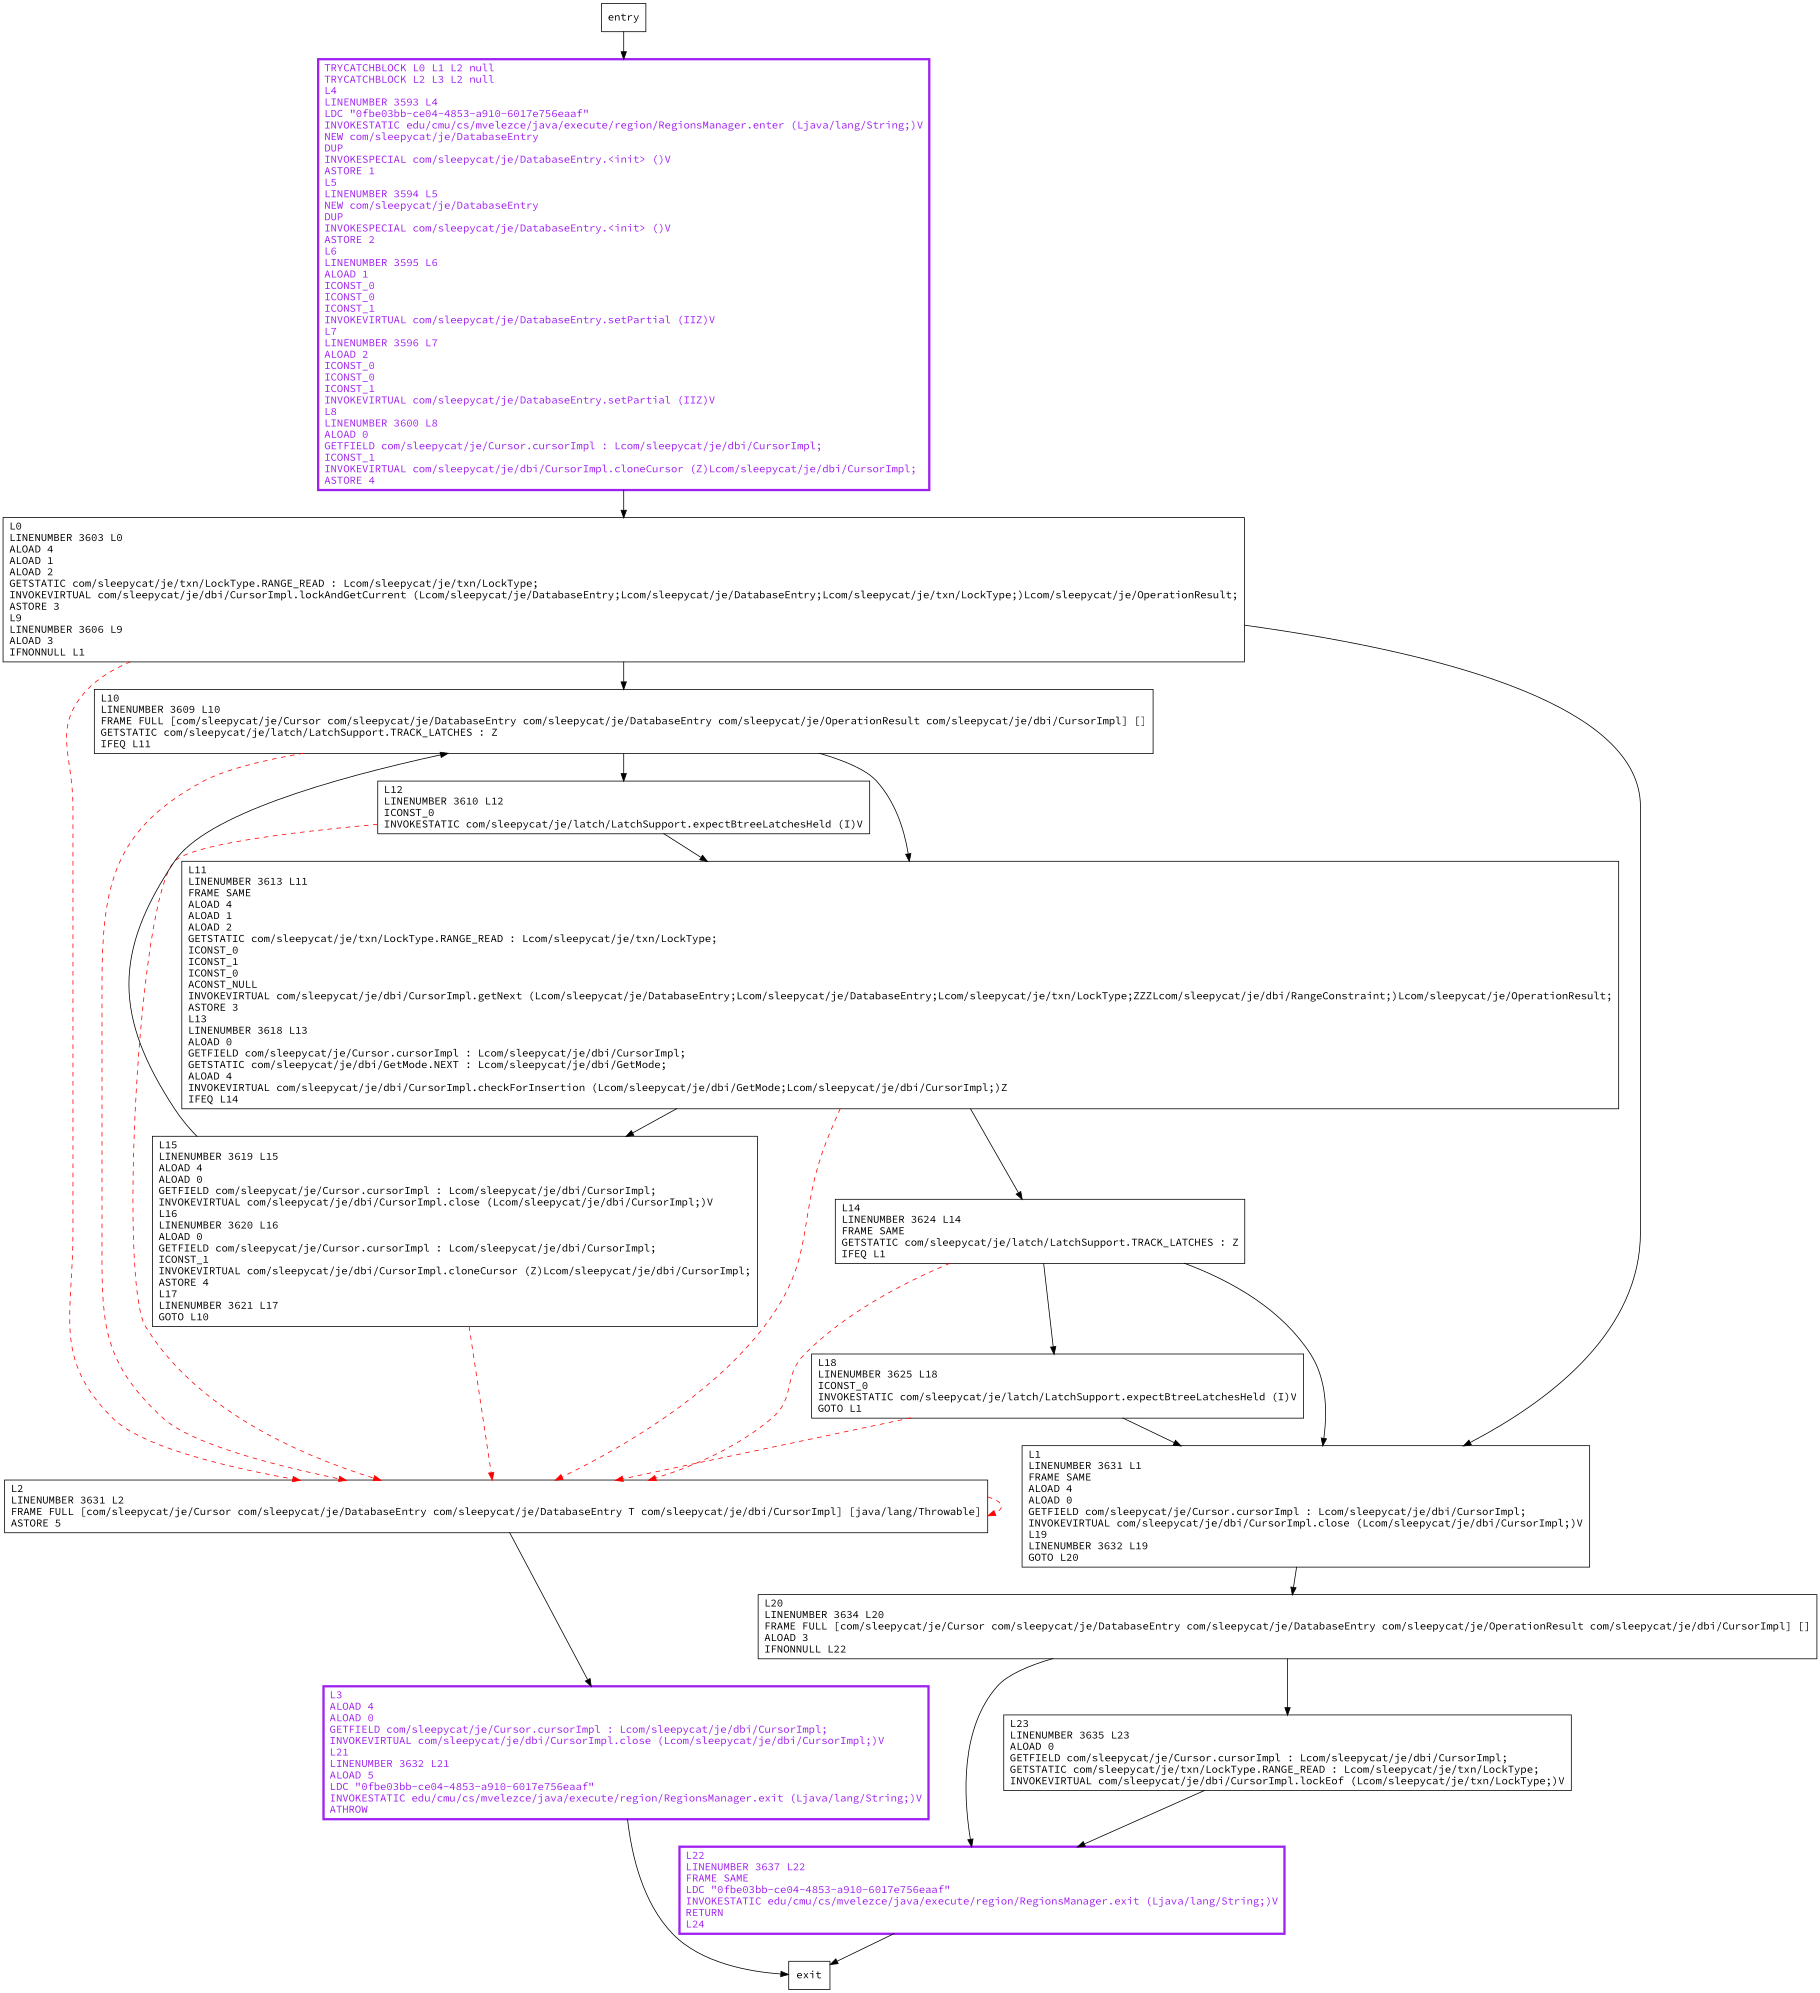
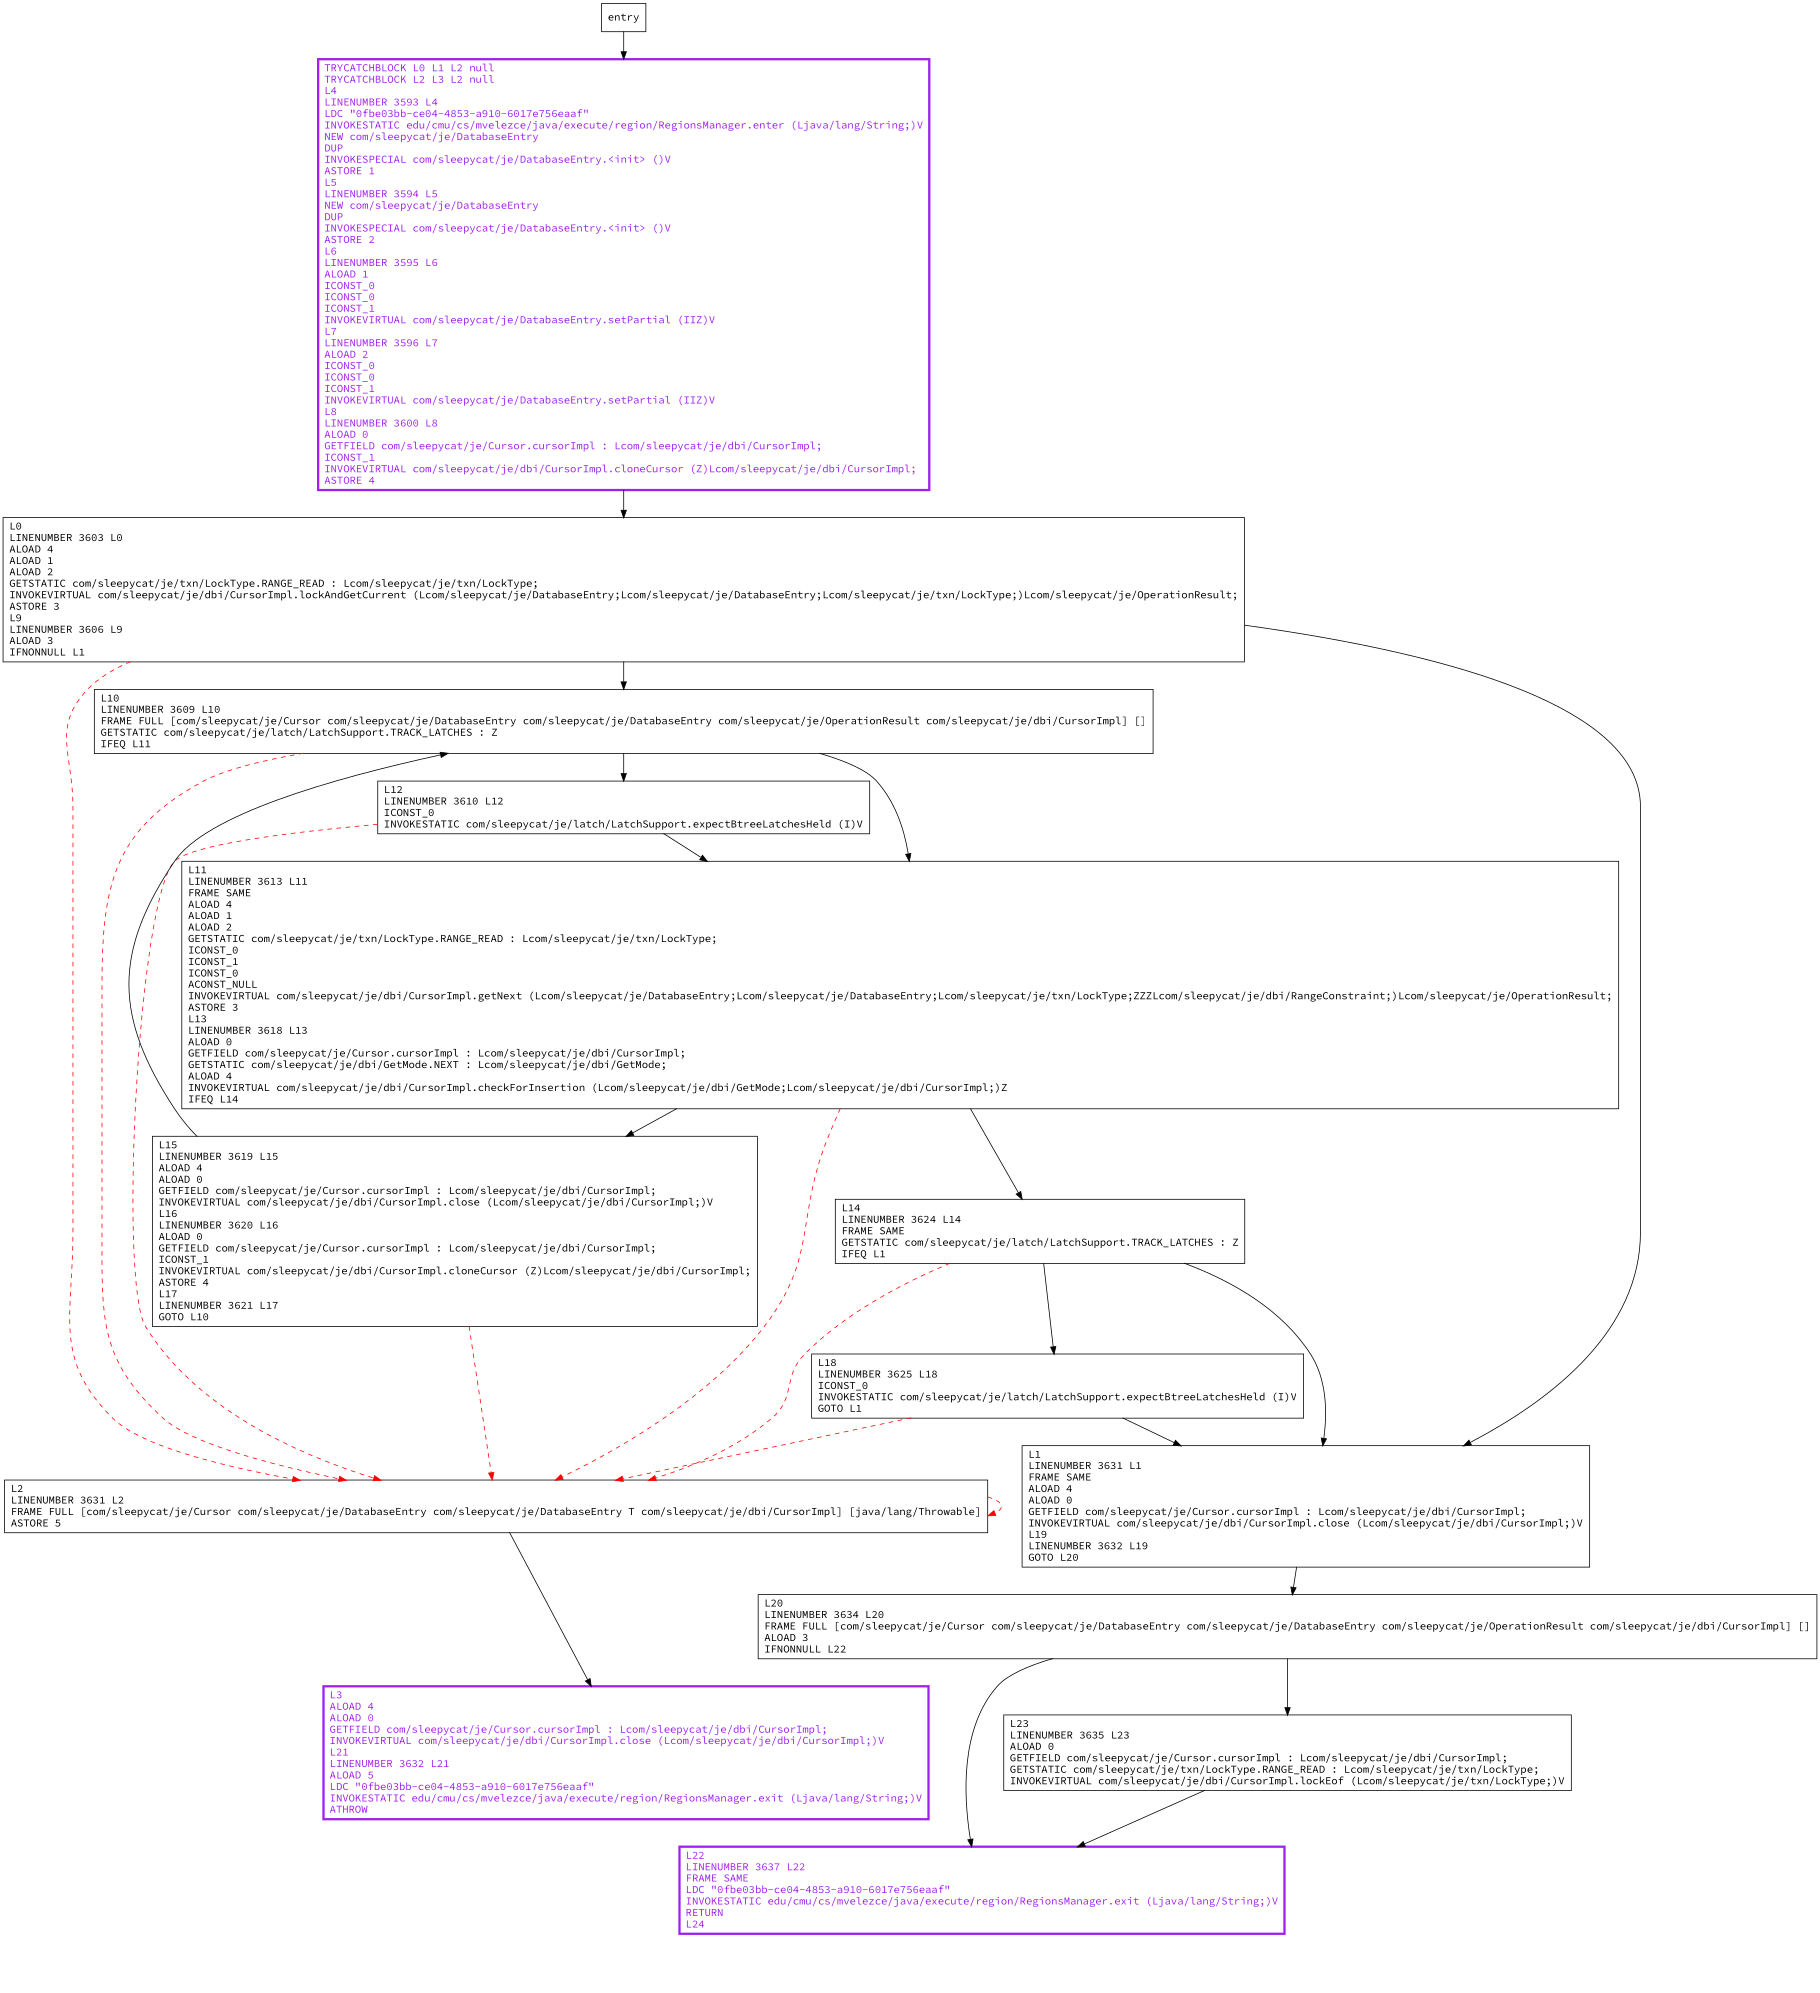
(809, 1975) -> none
